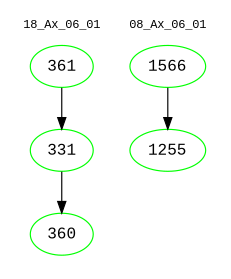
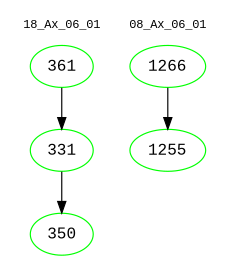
(168, 66) -> (168, 66)
(62, 234) -> (62, 234)
